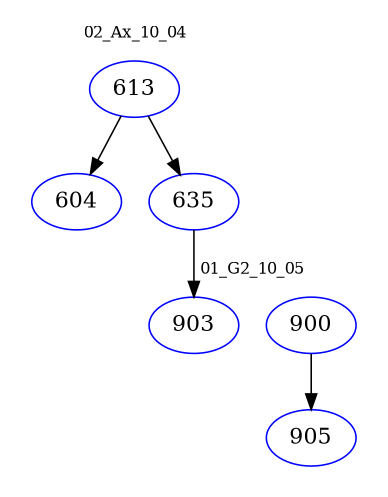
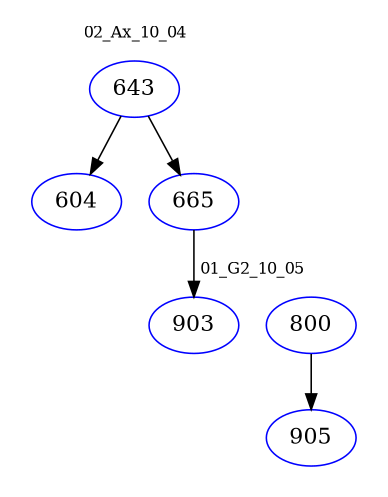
(134, 89) -> (134, 89)
(194, 202) -> (194, 202)
(311, 325) -> (311, 325)
